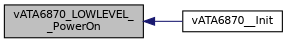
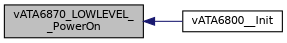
(233, 21) -> (233, 21)
